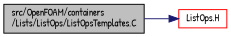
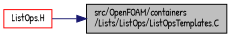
(157, 19) -> (64, 19)
